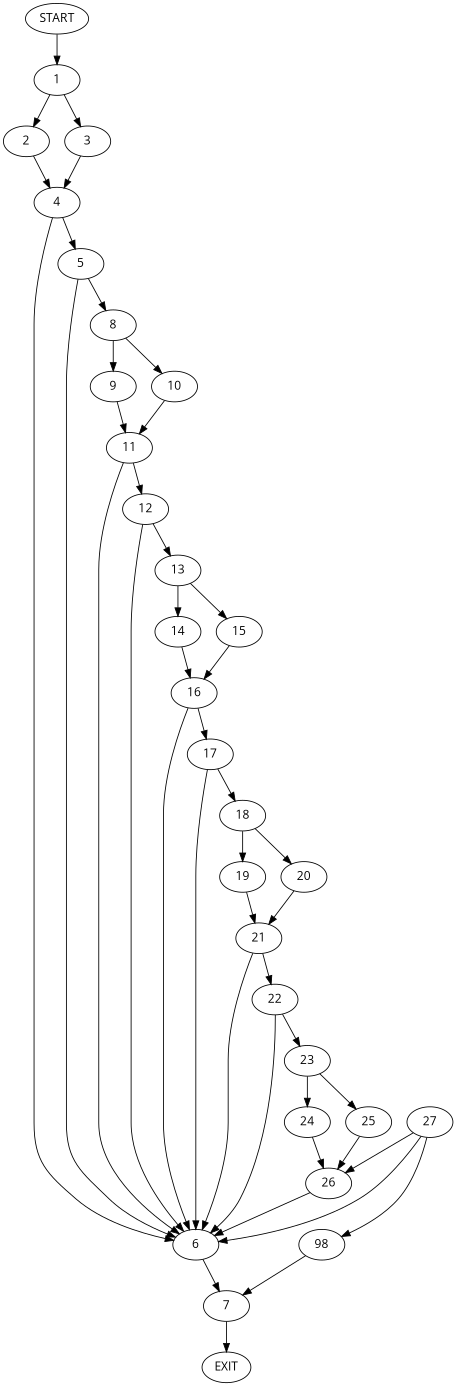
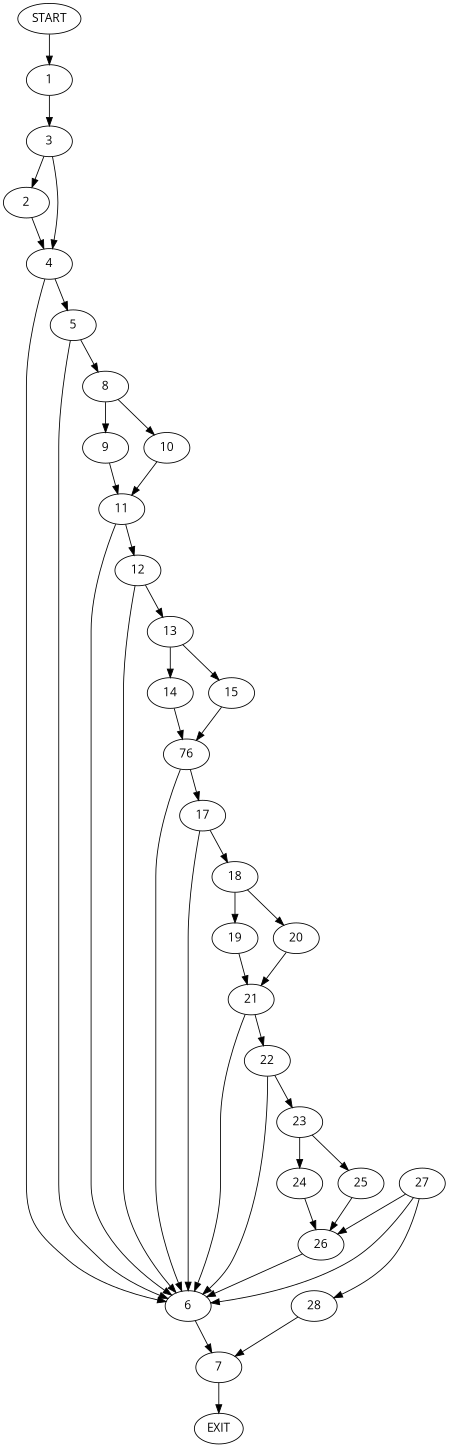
(44, 107) -> (40, 168)
(194, 693) -> (186, 754)
(322, 1245) -> (314, 1306)
